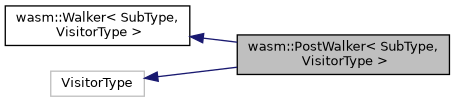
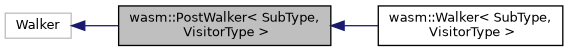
(220, 40) -> (361, 26)
(98, 84) -> (38, 26)
